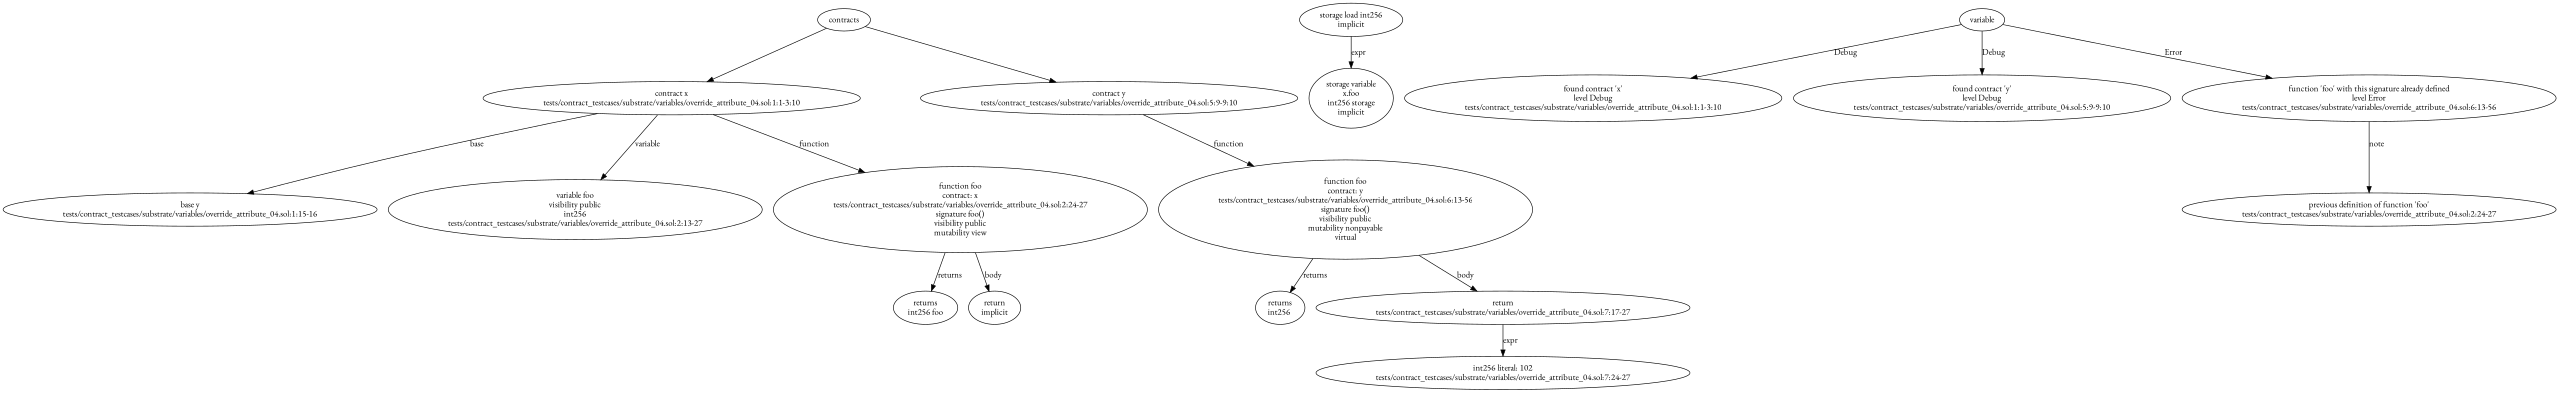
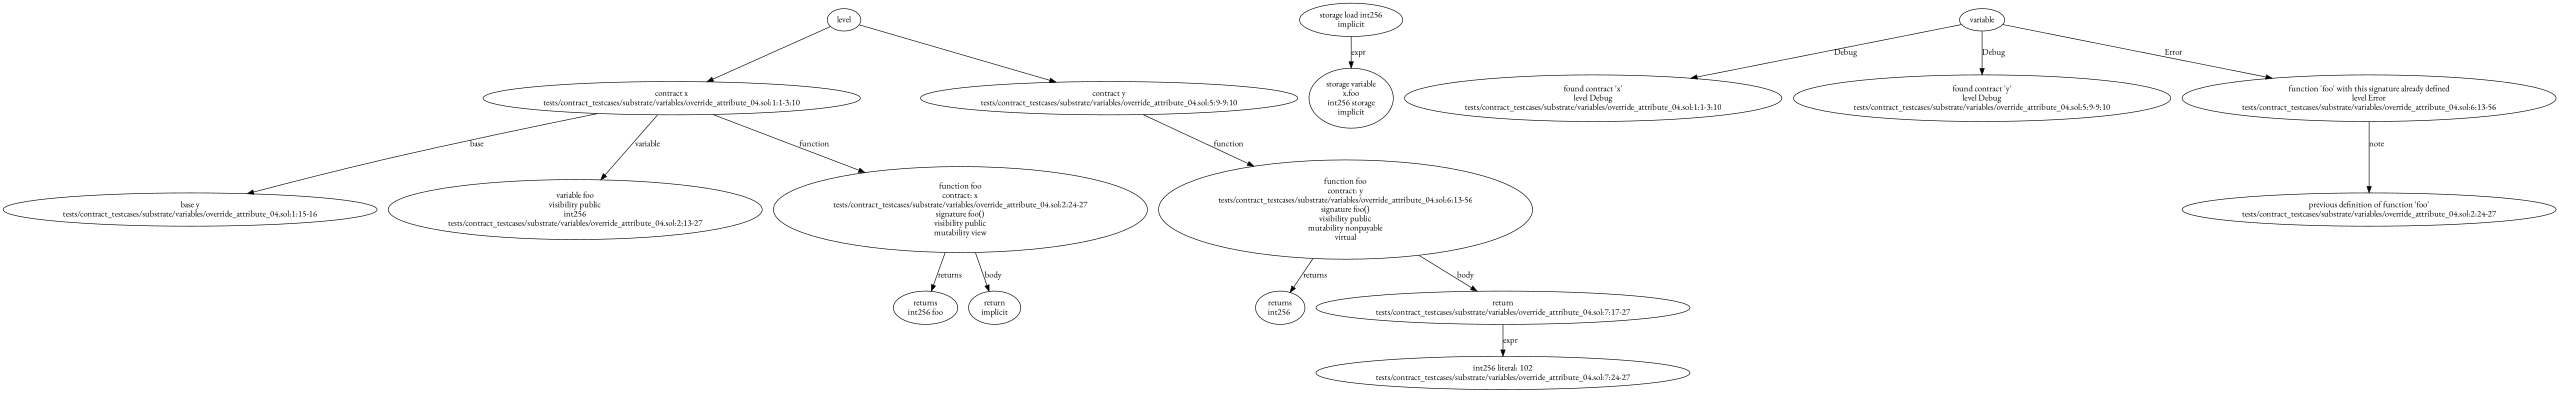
(844, 20) -> (844, 20)
